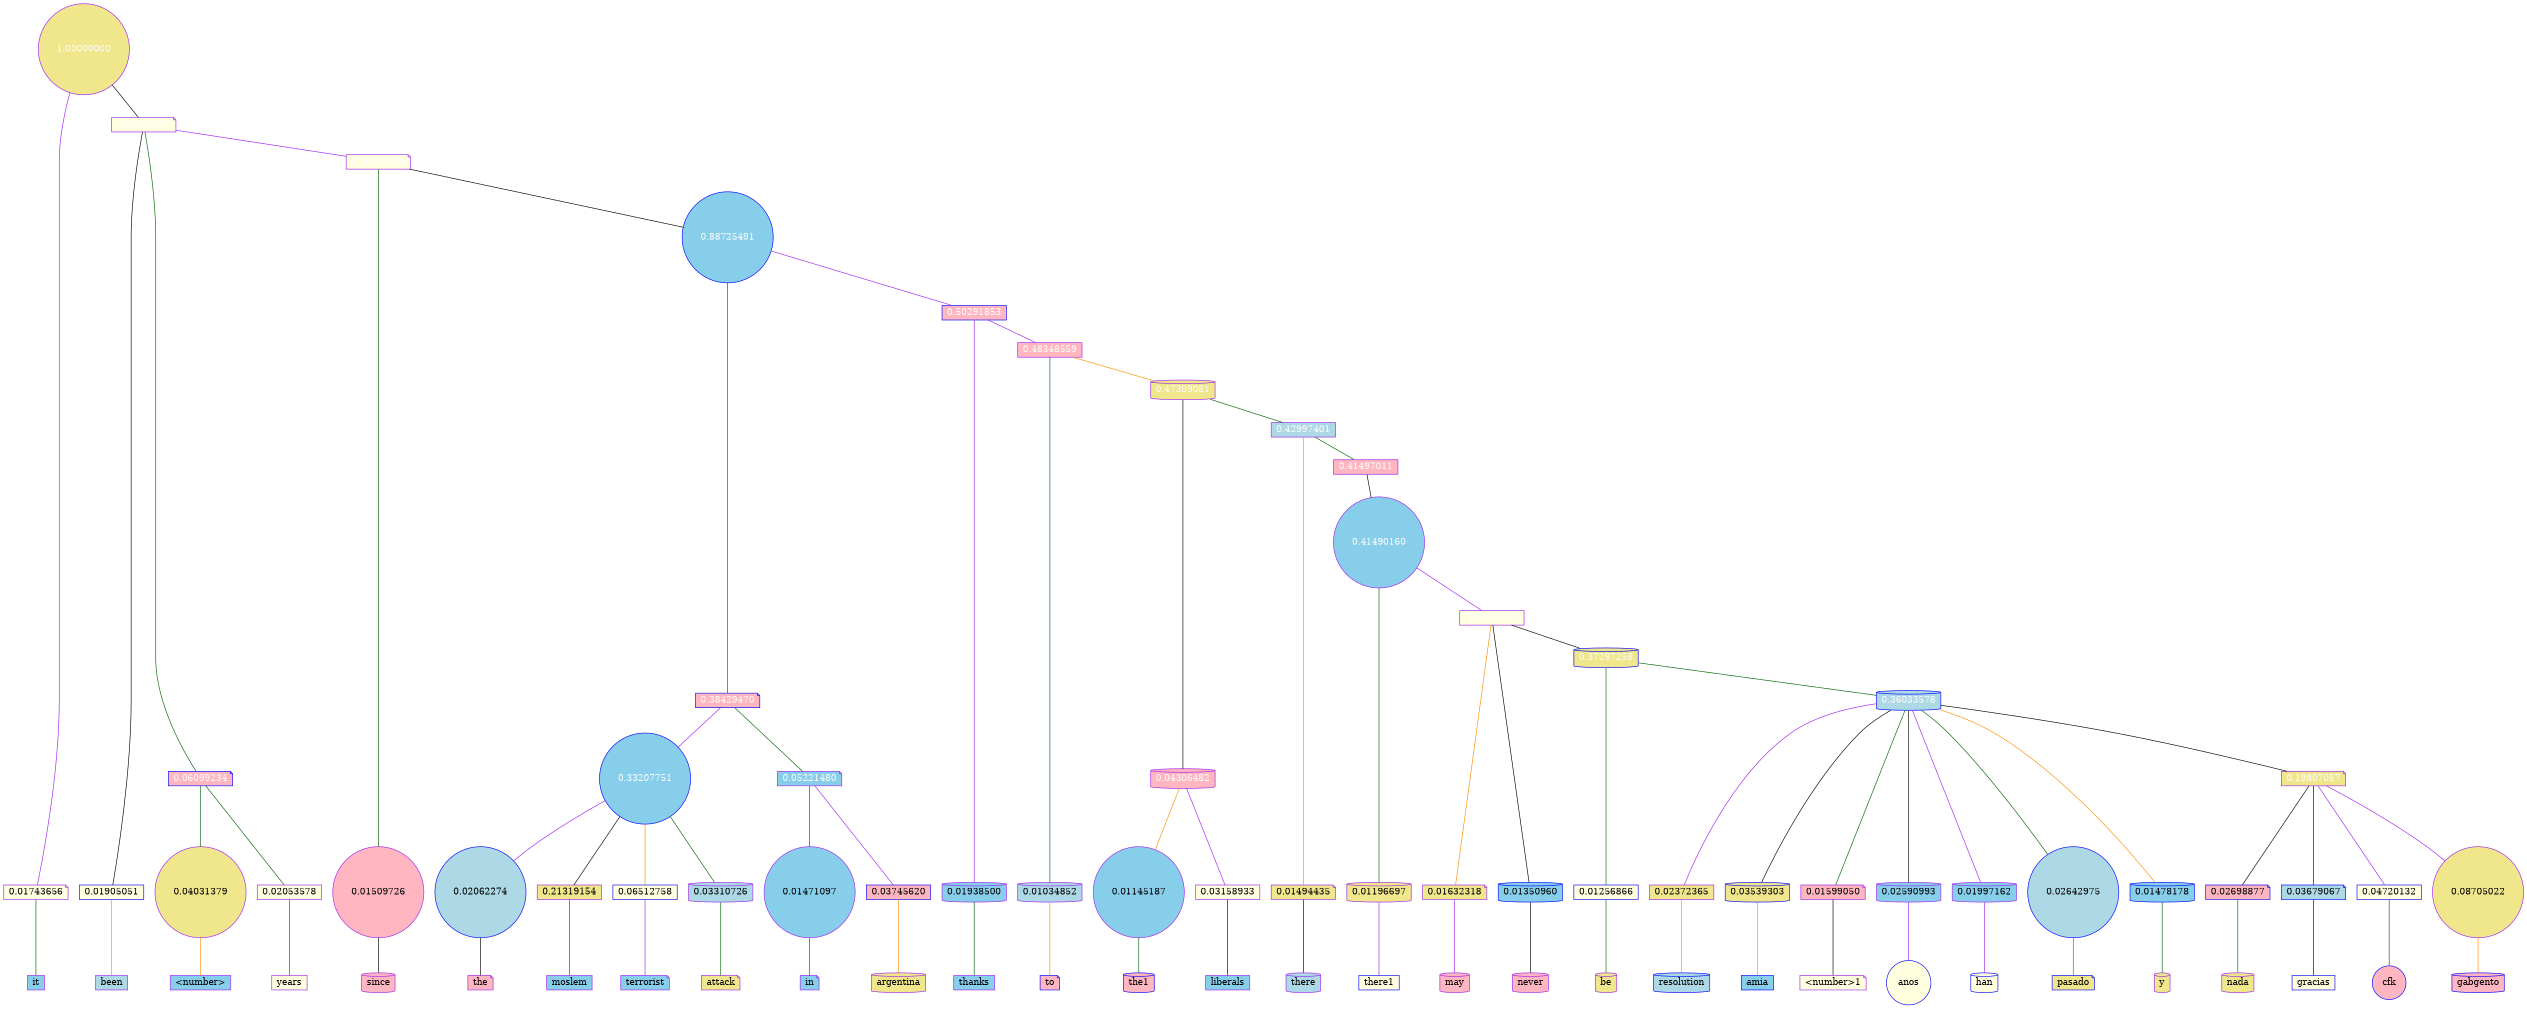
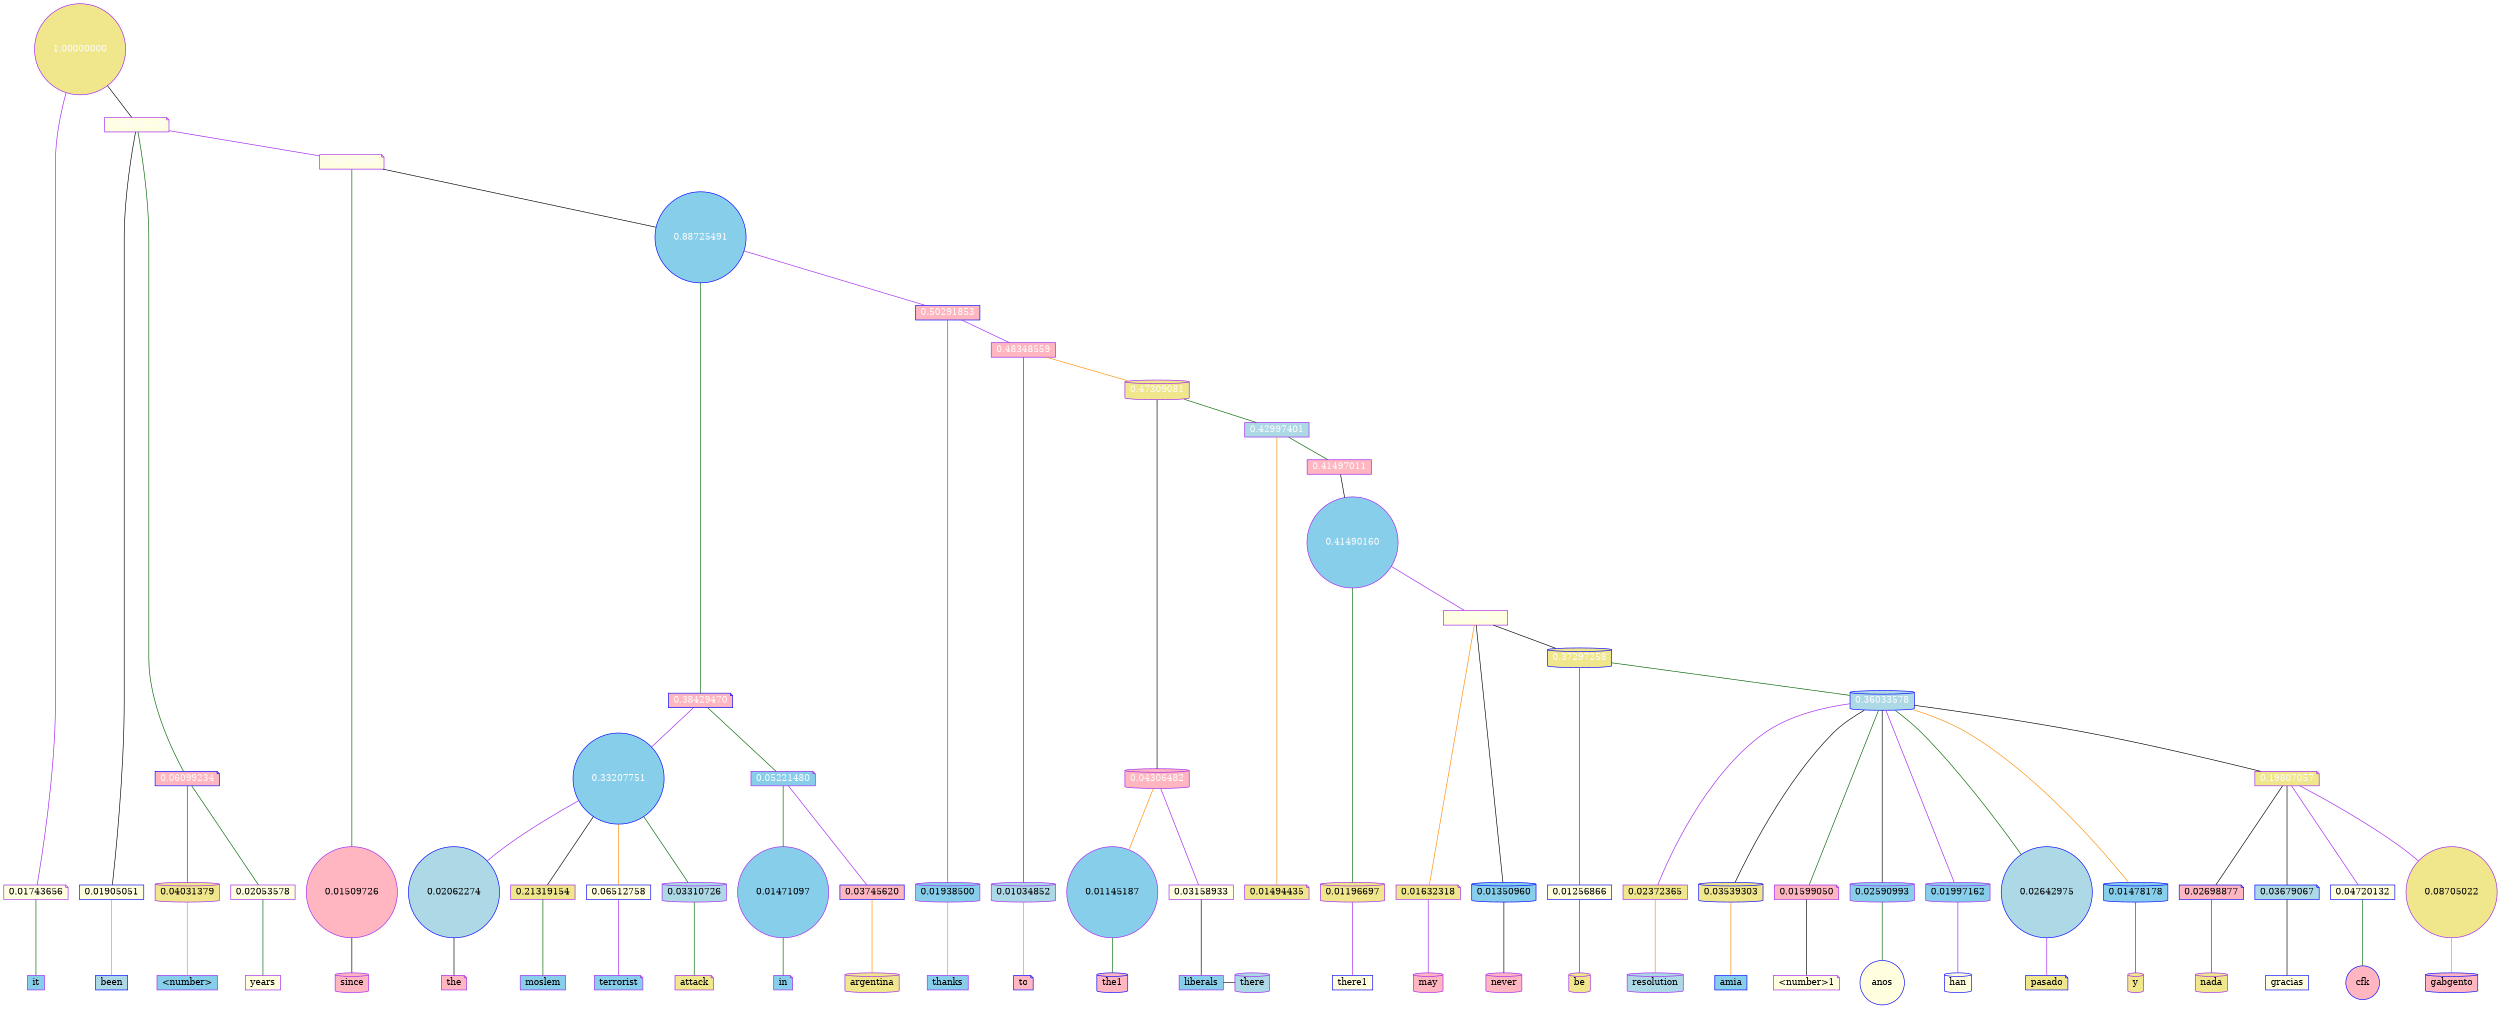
(201, 892) -> (187, 892)
(1909, 931) -> (1882, 931)
(1303, 936) -> (1229, 983)
(974, 939) -> (948, 939)
(112, 983) -> (112, 983)
(1682, 983) -> (1655, 983)
